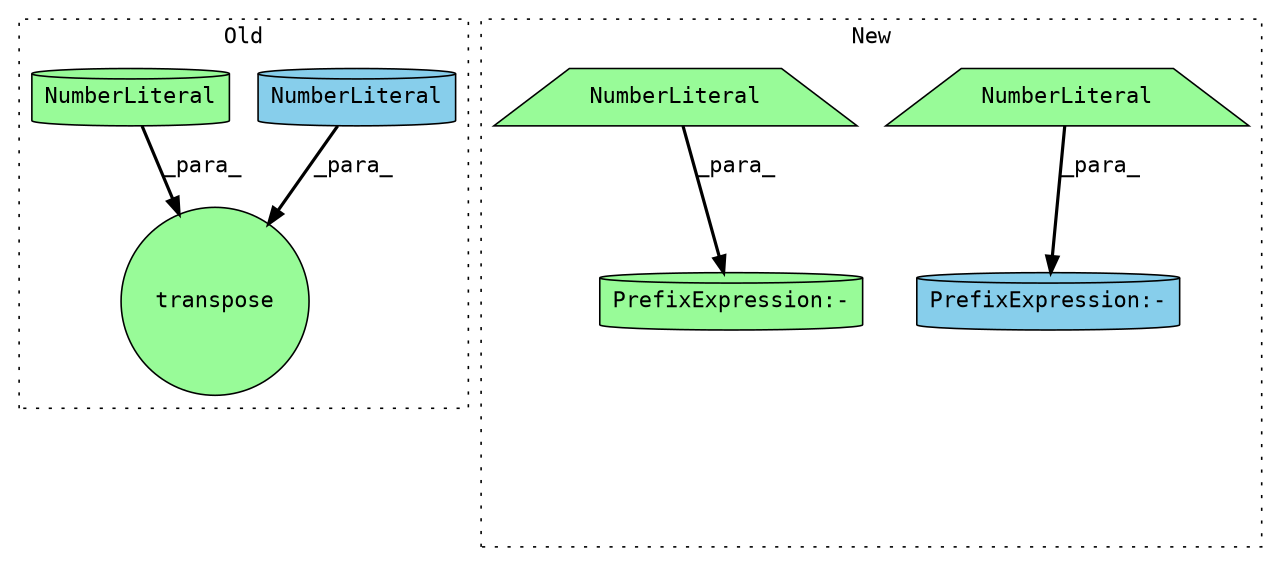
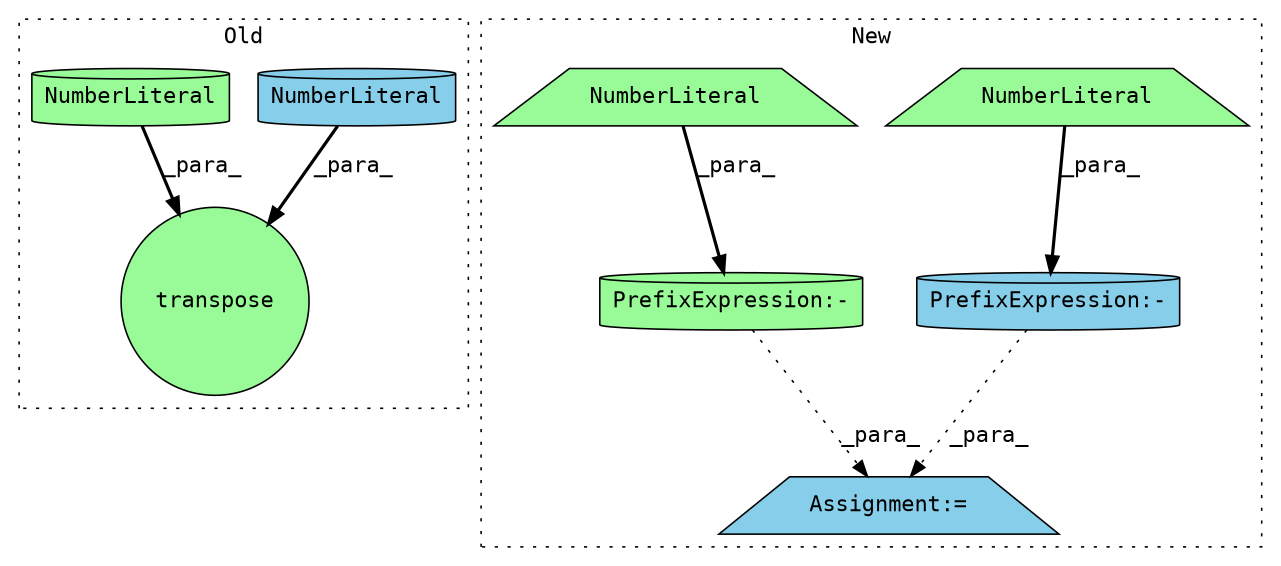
none -> (889, 505)
